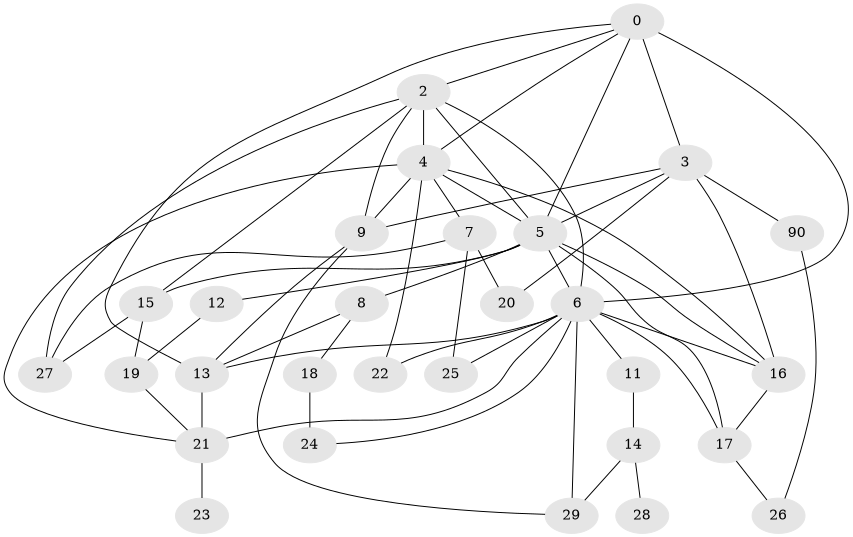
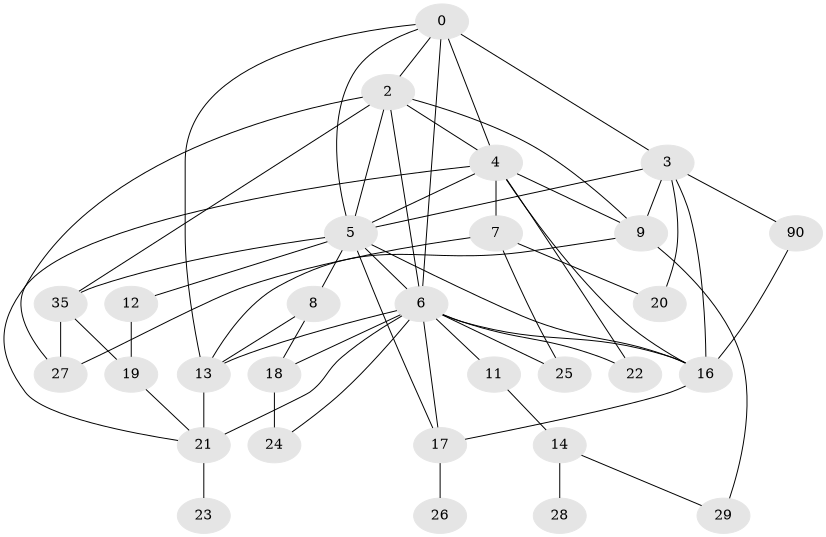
(146, 304) -> (61, 304)
(815, 376) -> (756, 306)
(575, 410) -> (348, 339)
